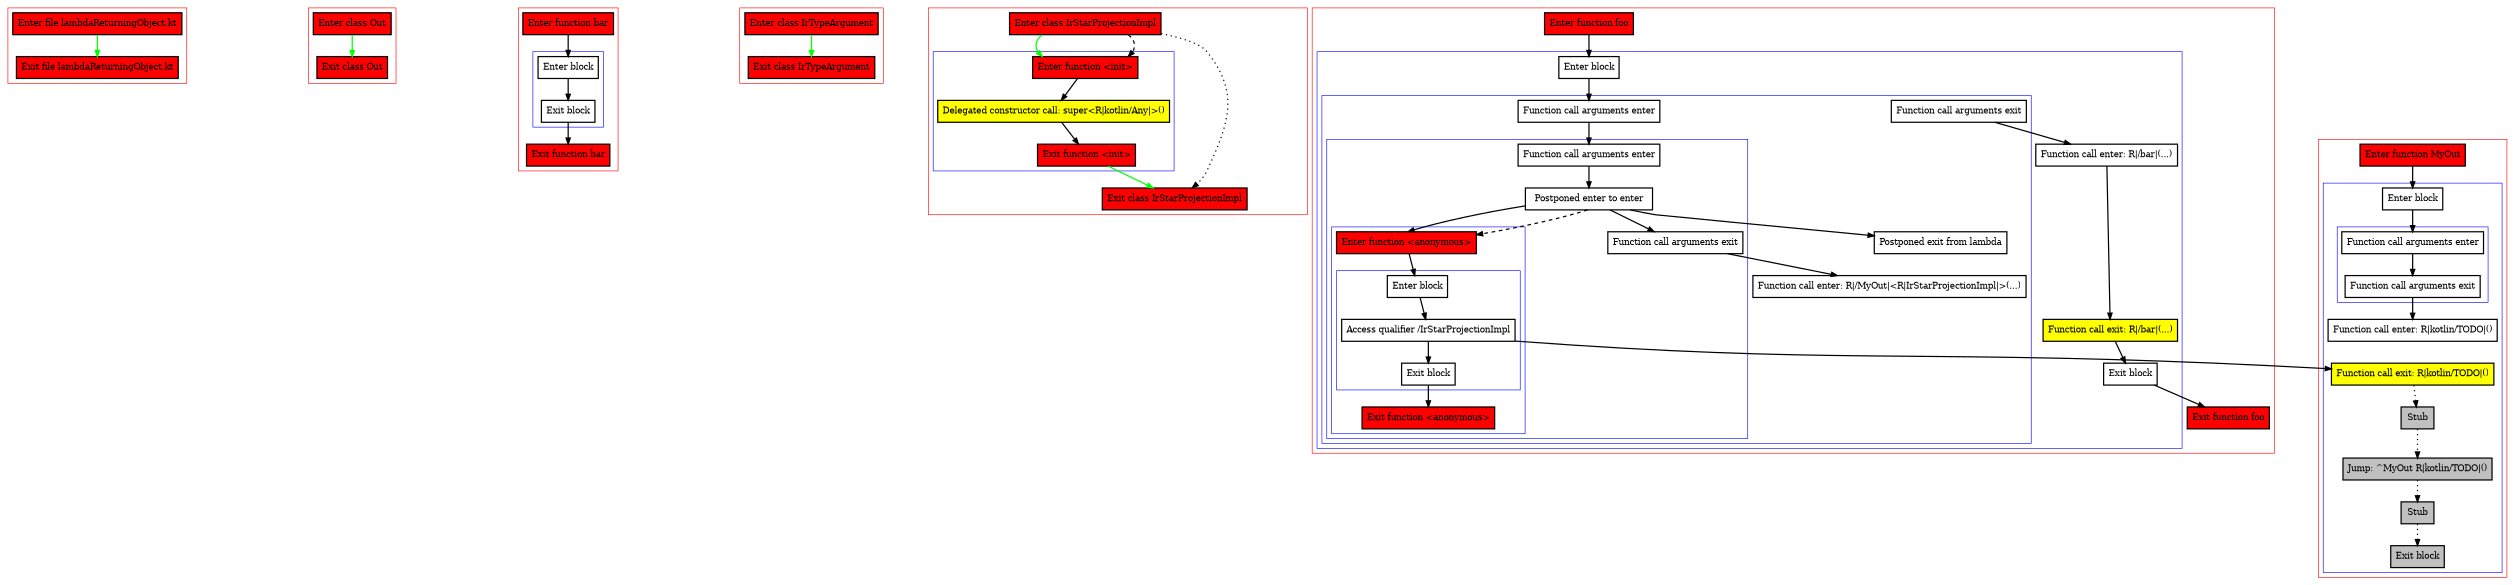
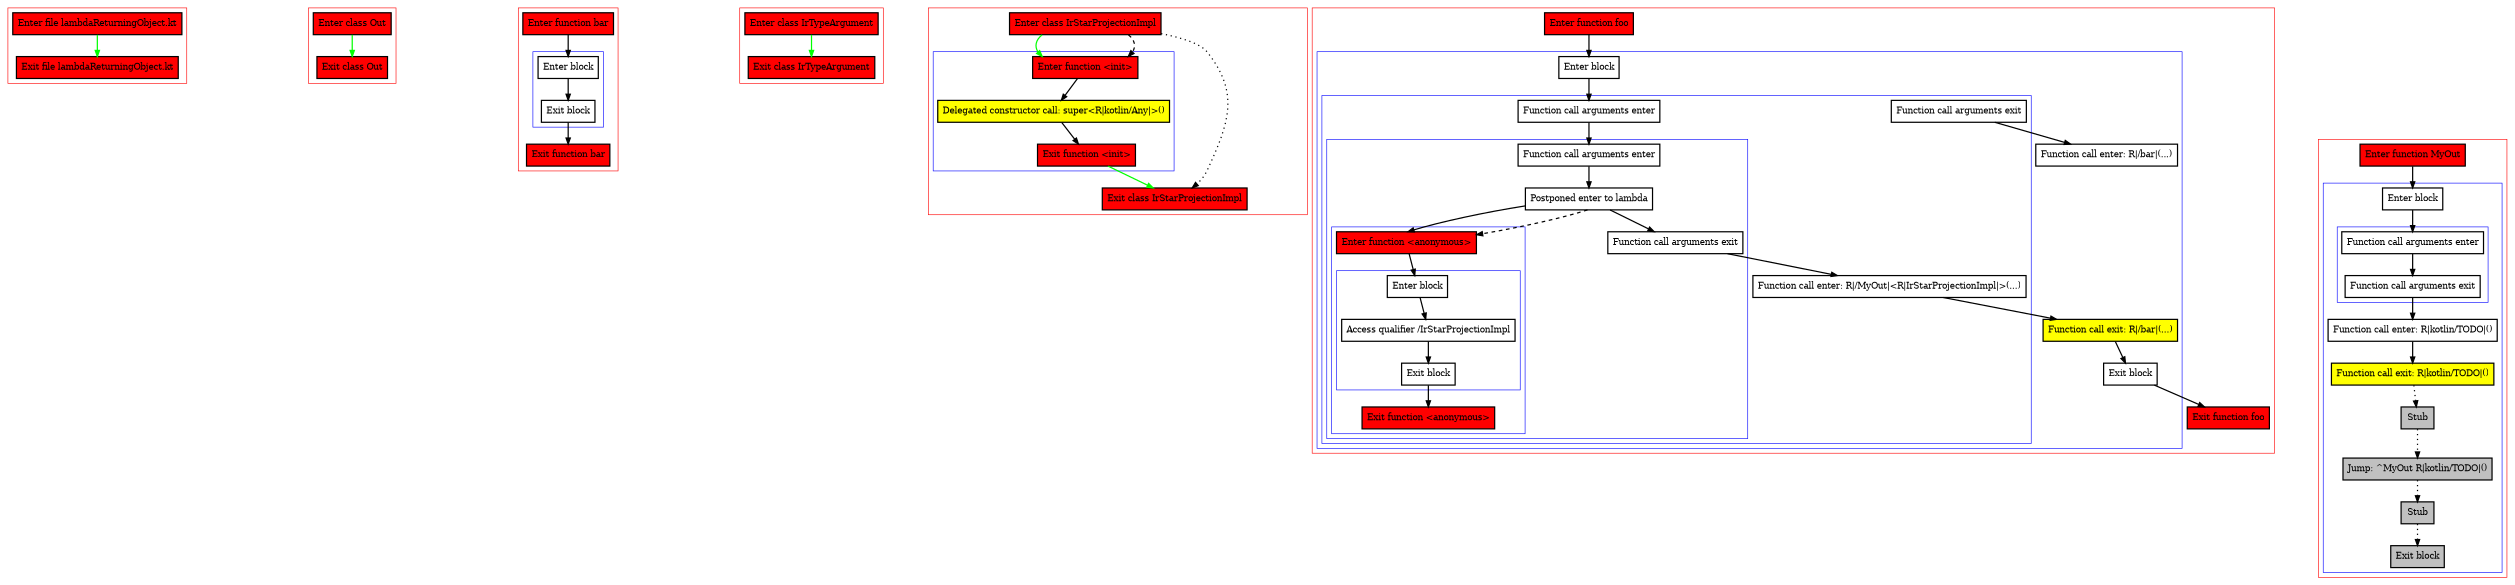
(1589, 199) -> (1589, 199)
(2108, 240) -> (1997, 308)
(1941, 243) -> none
(1920, 356) -> (2413, 349)
